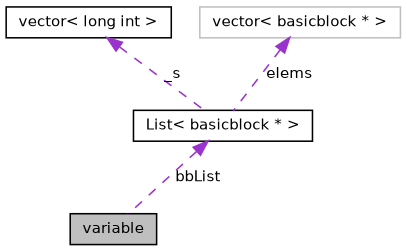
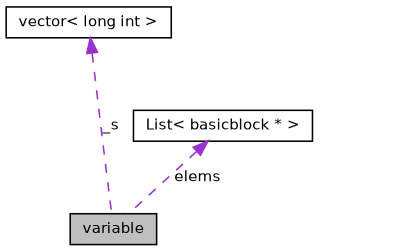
(300, 22) -> none
(162, 79) -> (102, 134)
(198, 177) -> (198, 177)
